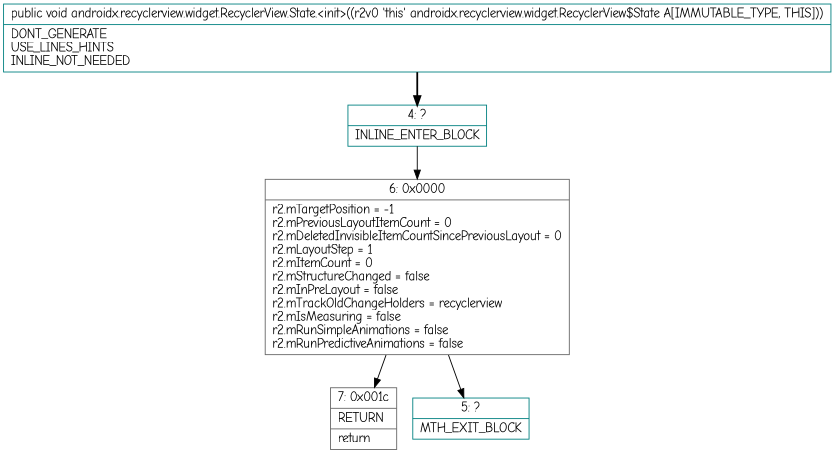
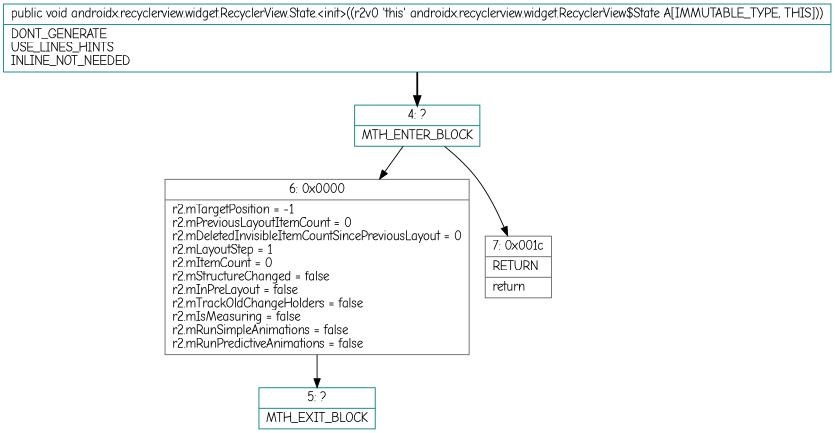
(417, 136) -> (417, 136)
(387, 304) -> (268, 304)
(382, 367) -> (480, 183)
